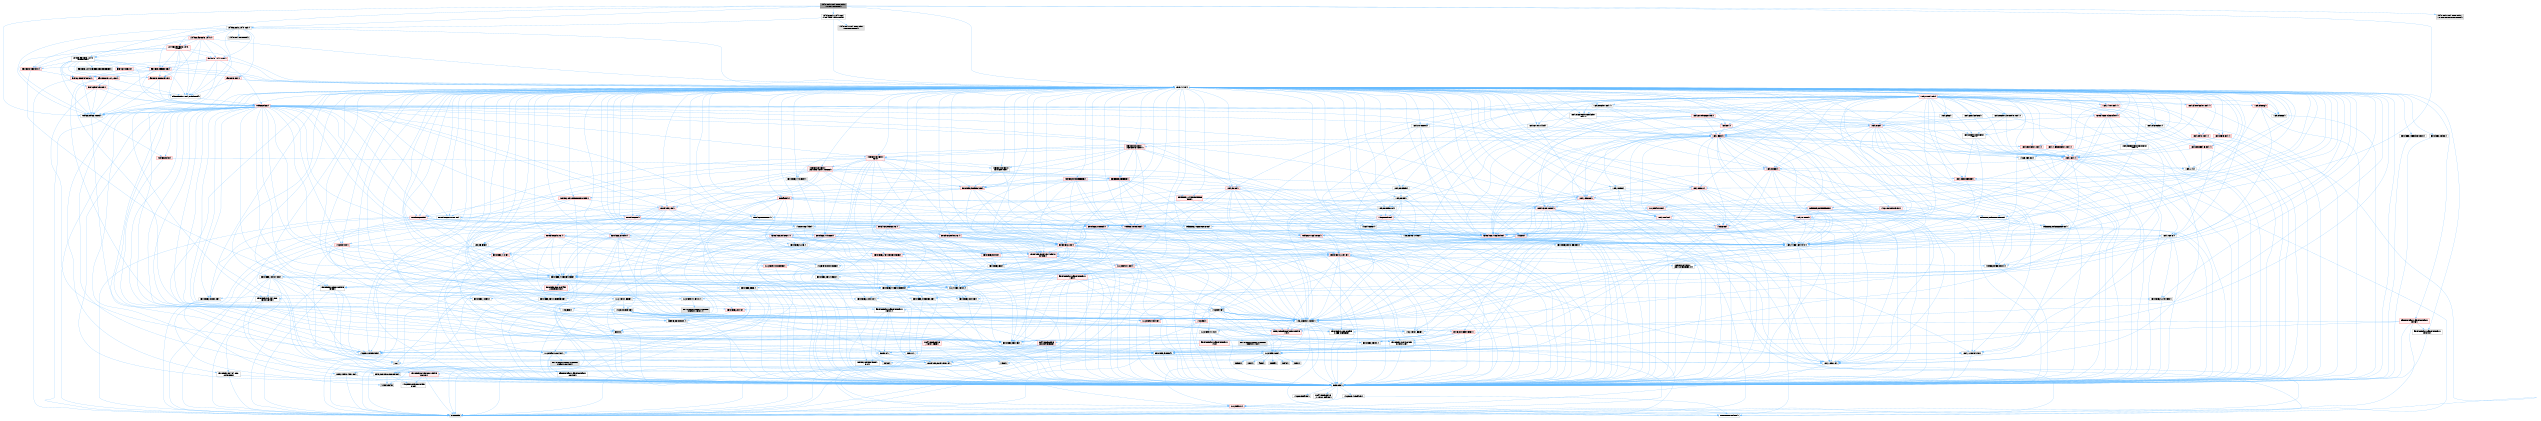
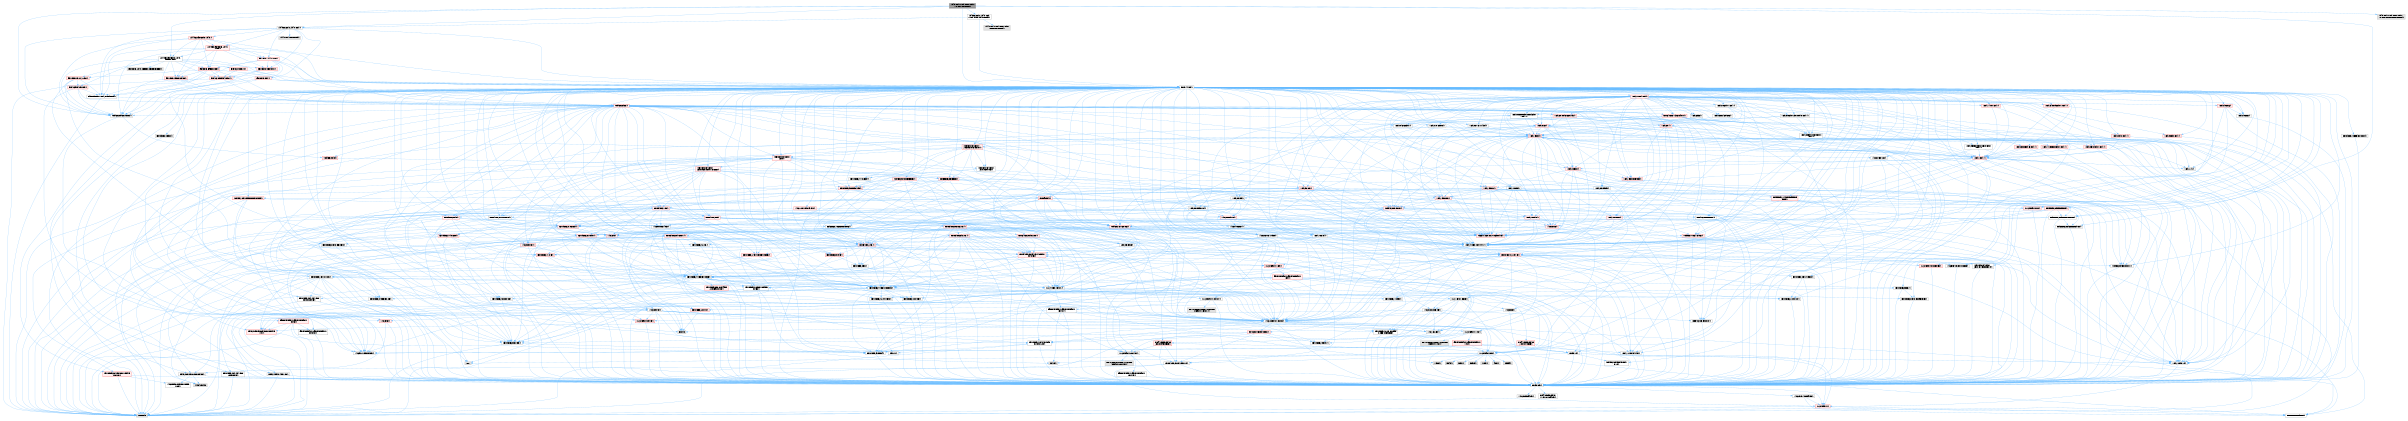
(1471, 97) -> (1284, 198)
(1494, 236) -> (1490, 236)
(1414, 332) -> (1434, 332)
